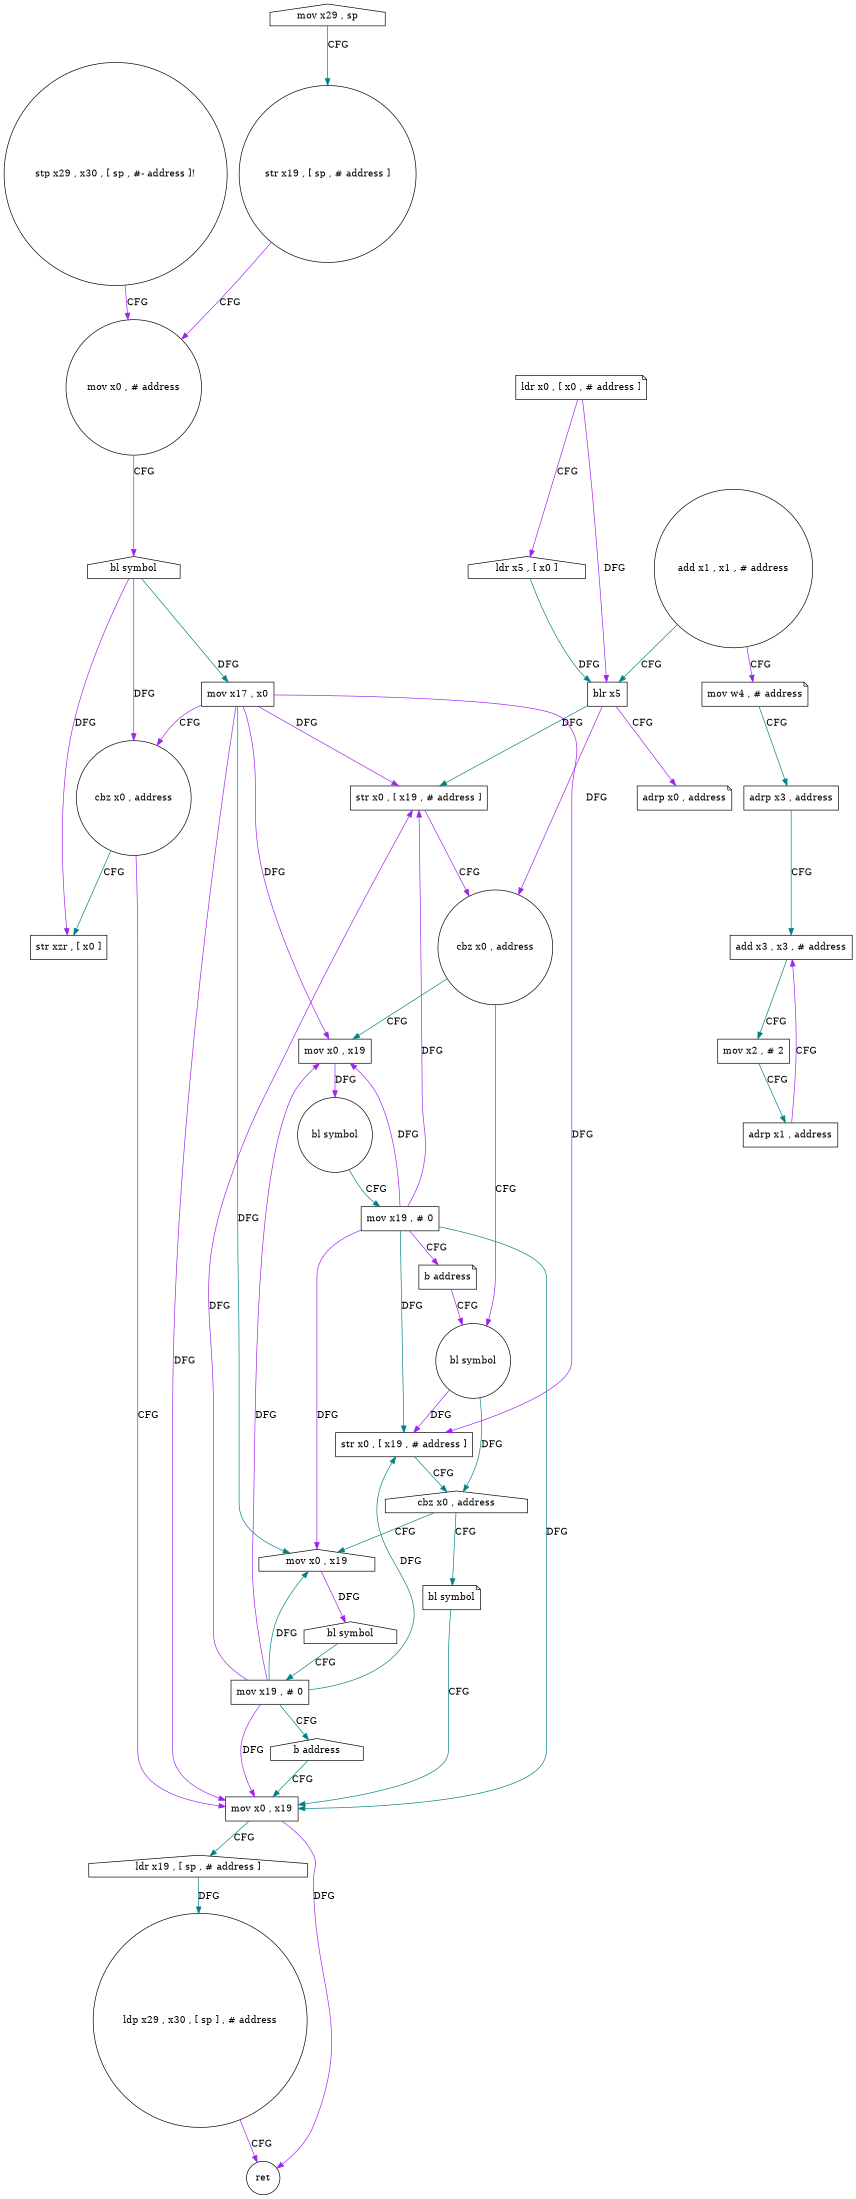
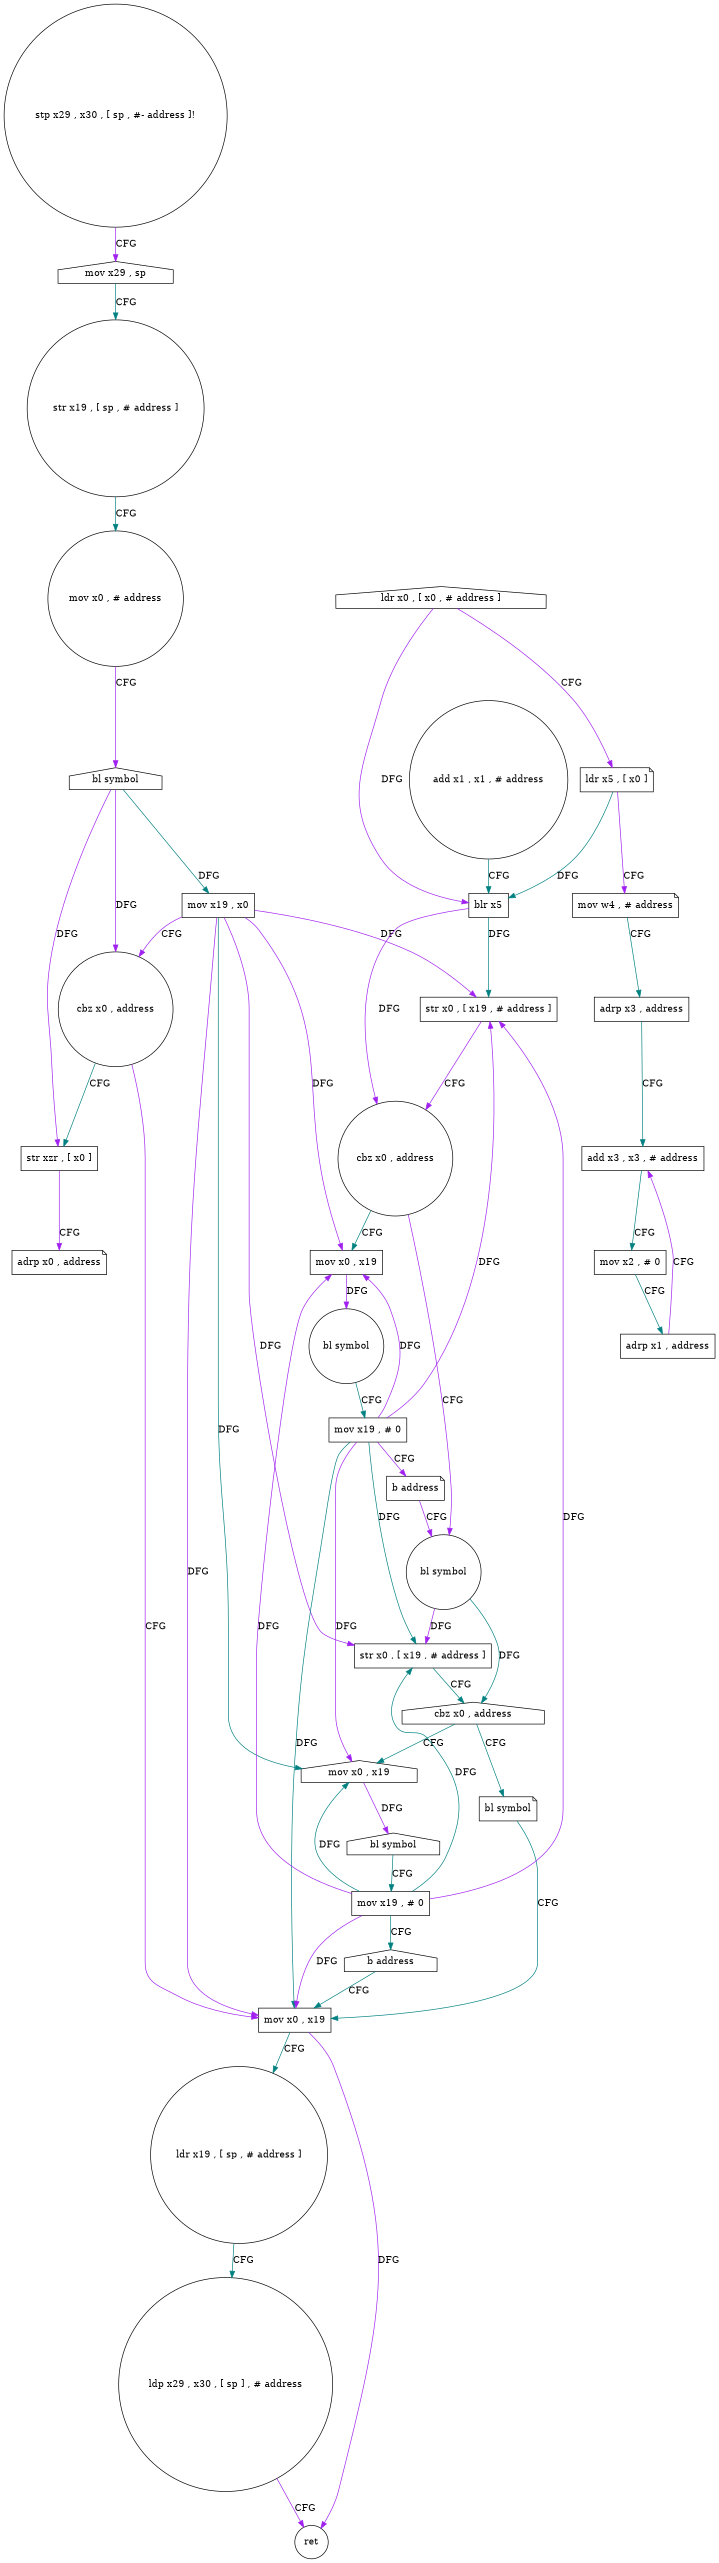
(230, 289) -> (116, 511)
(126, 299) -> (116, 241)
(581, 387) -> (441, 599)
(527, 569) -> (617, 780)
(749, 661) -> (621, 839)
(238, 694) -> (218, 905)
(644, 743) -> (59, 1207)
(754, 1051) -> (630, 1262)
(198, 1867) -> (239, 2155)
(209, 1896) -> (244, 2261)
